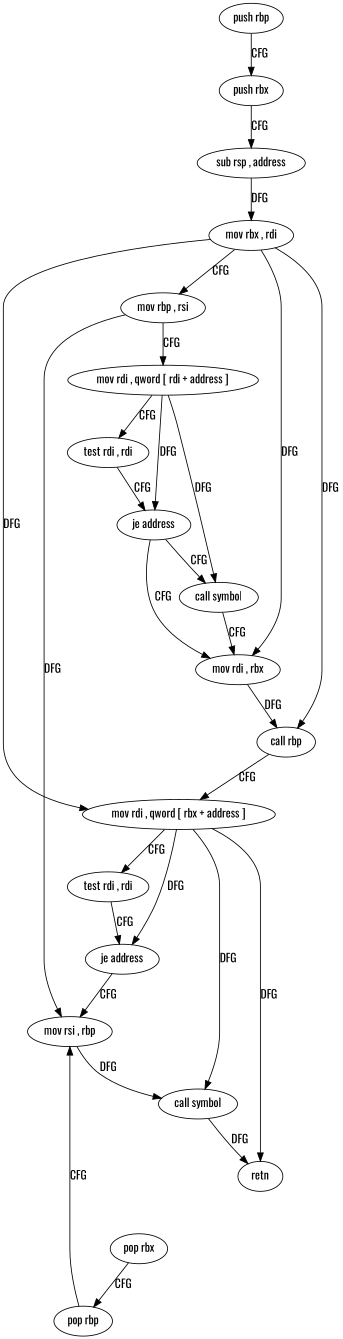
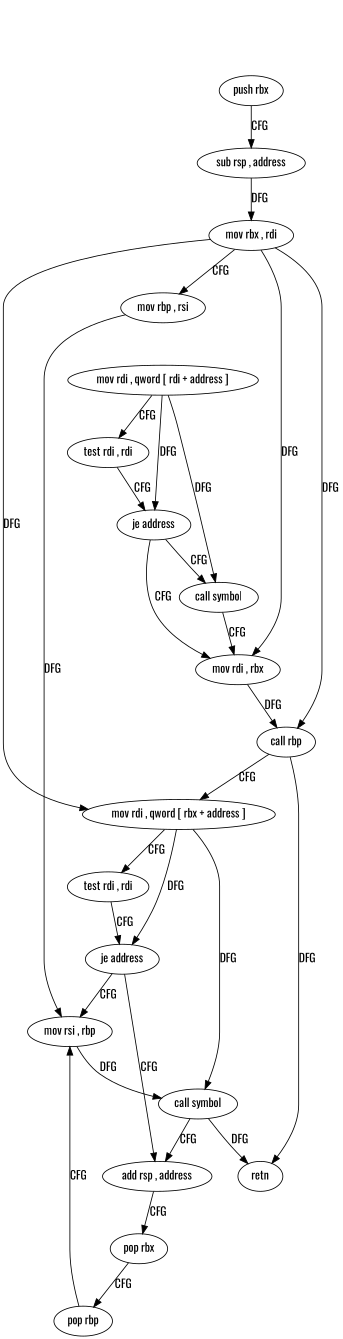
(251, 18) -> none
(163, 340) -> none
(260, 980) -> (299, 959)
none -> (157, 1176)
